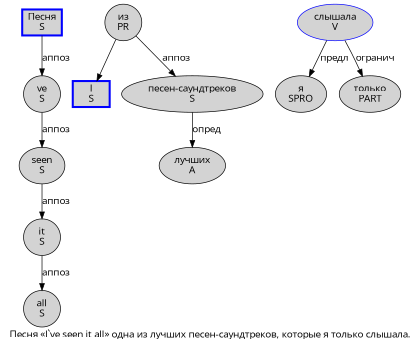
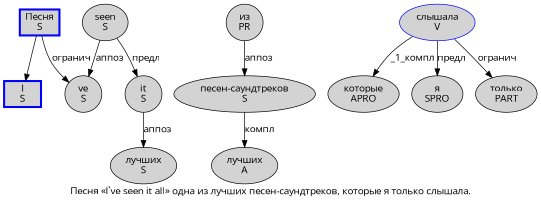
(108, 57) -> (32, 55)
(56, 58) -> (71, 58)
none -> (364, 94)
(42, 126) -> (95, 55)
(207, 130) -> (260, 130)
(56, 201) -> (146, 58)
(42, 309) -> (144, 166)
